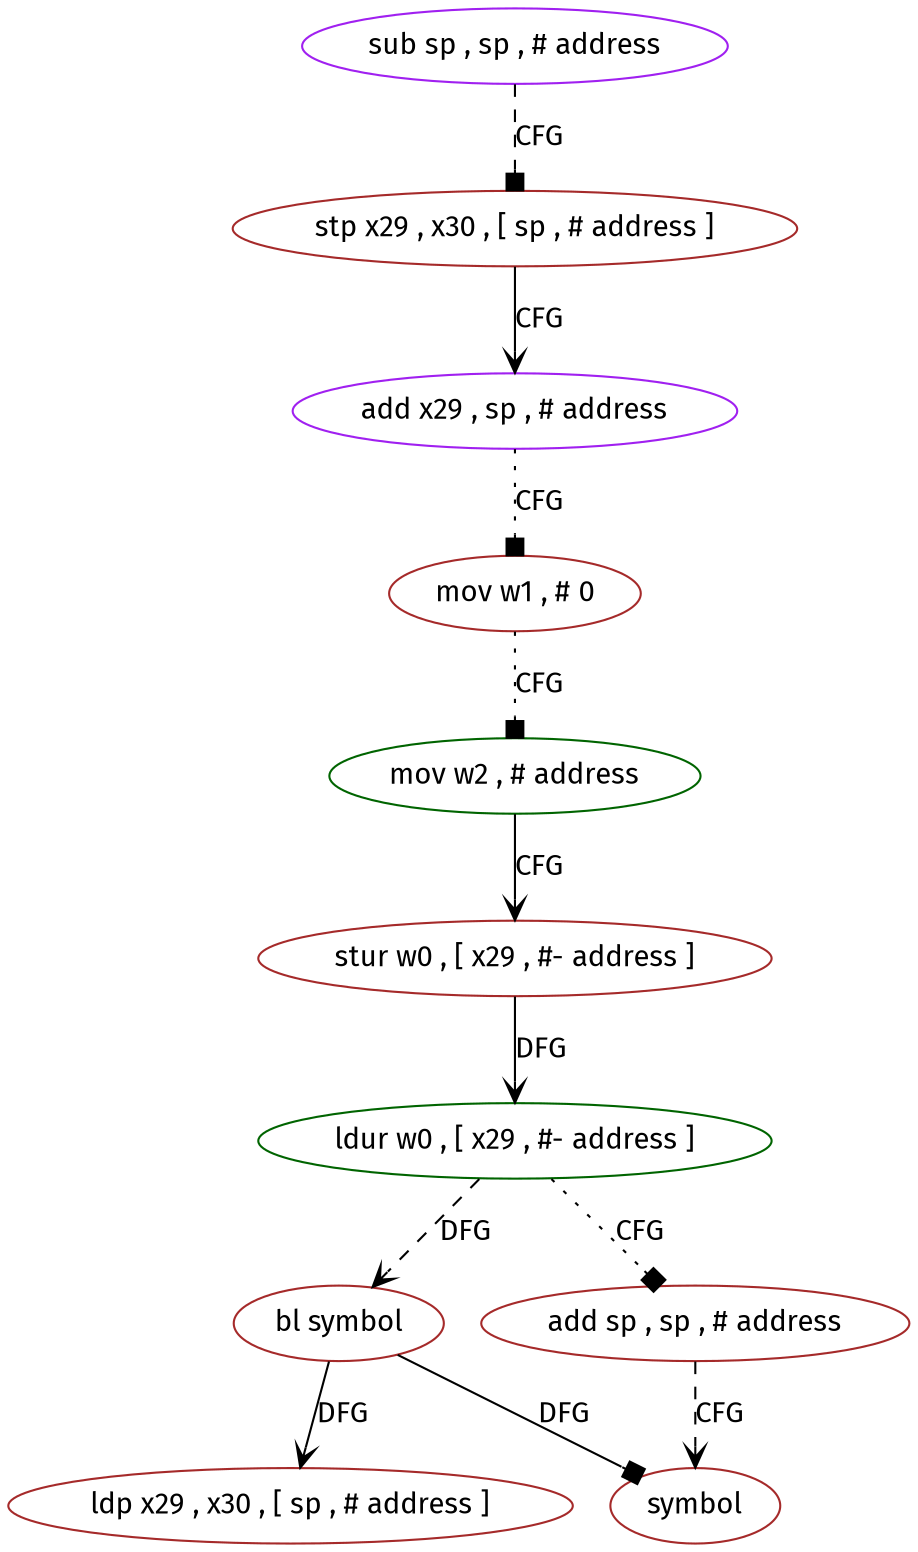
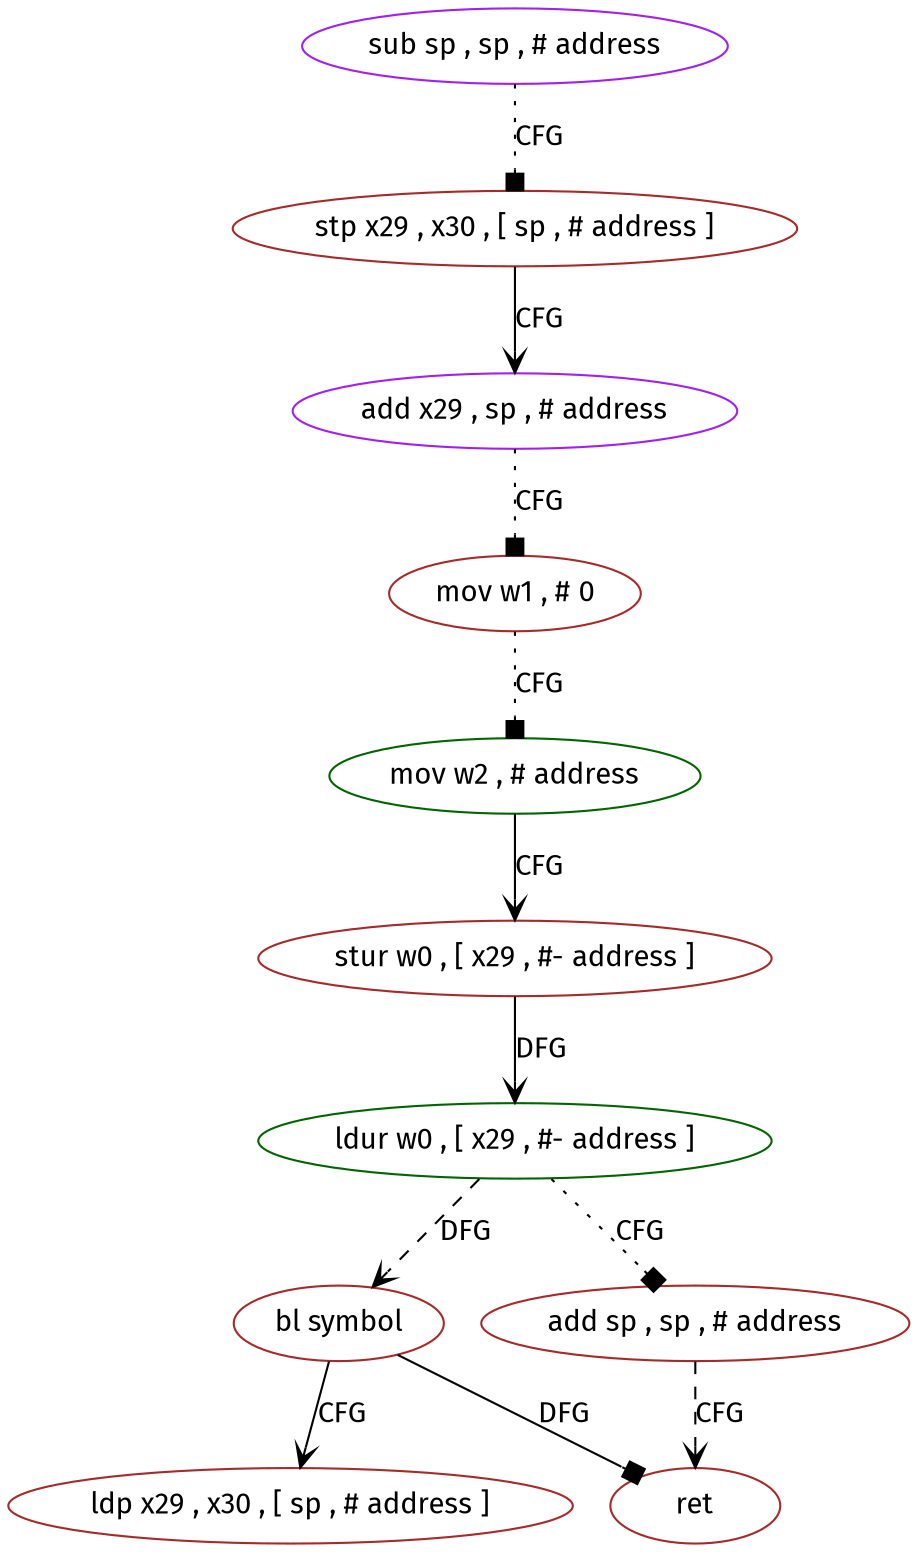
(515, 127) -> (515, 127)
(343, 1415) -> (343, 1415)
(695, 1506) -> (695, 1506)
